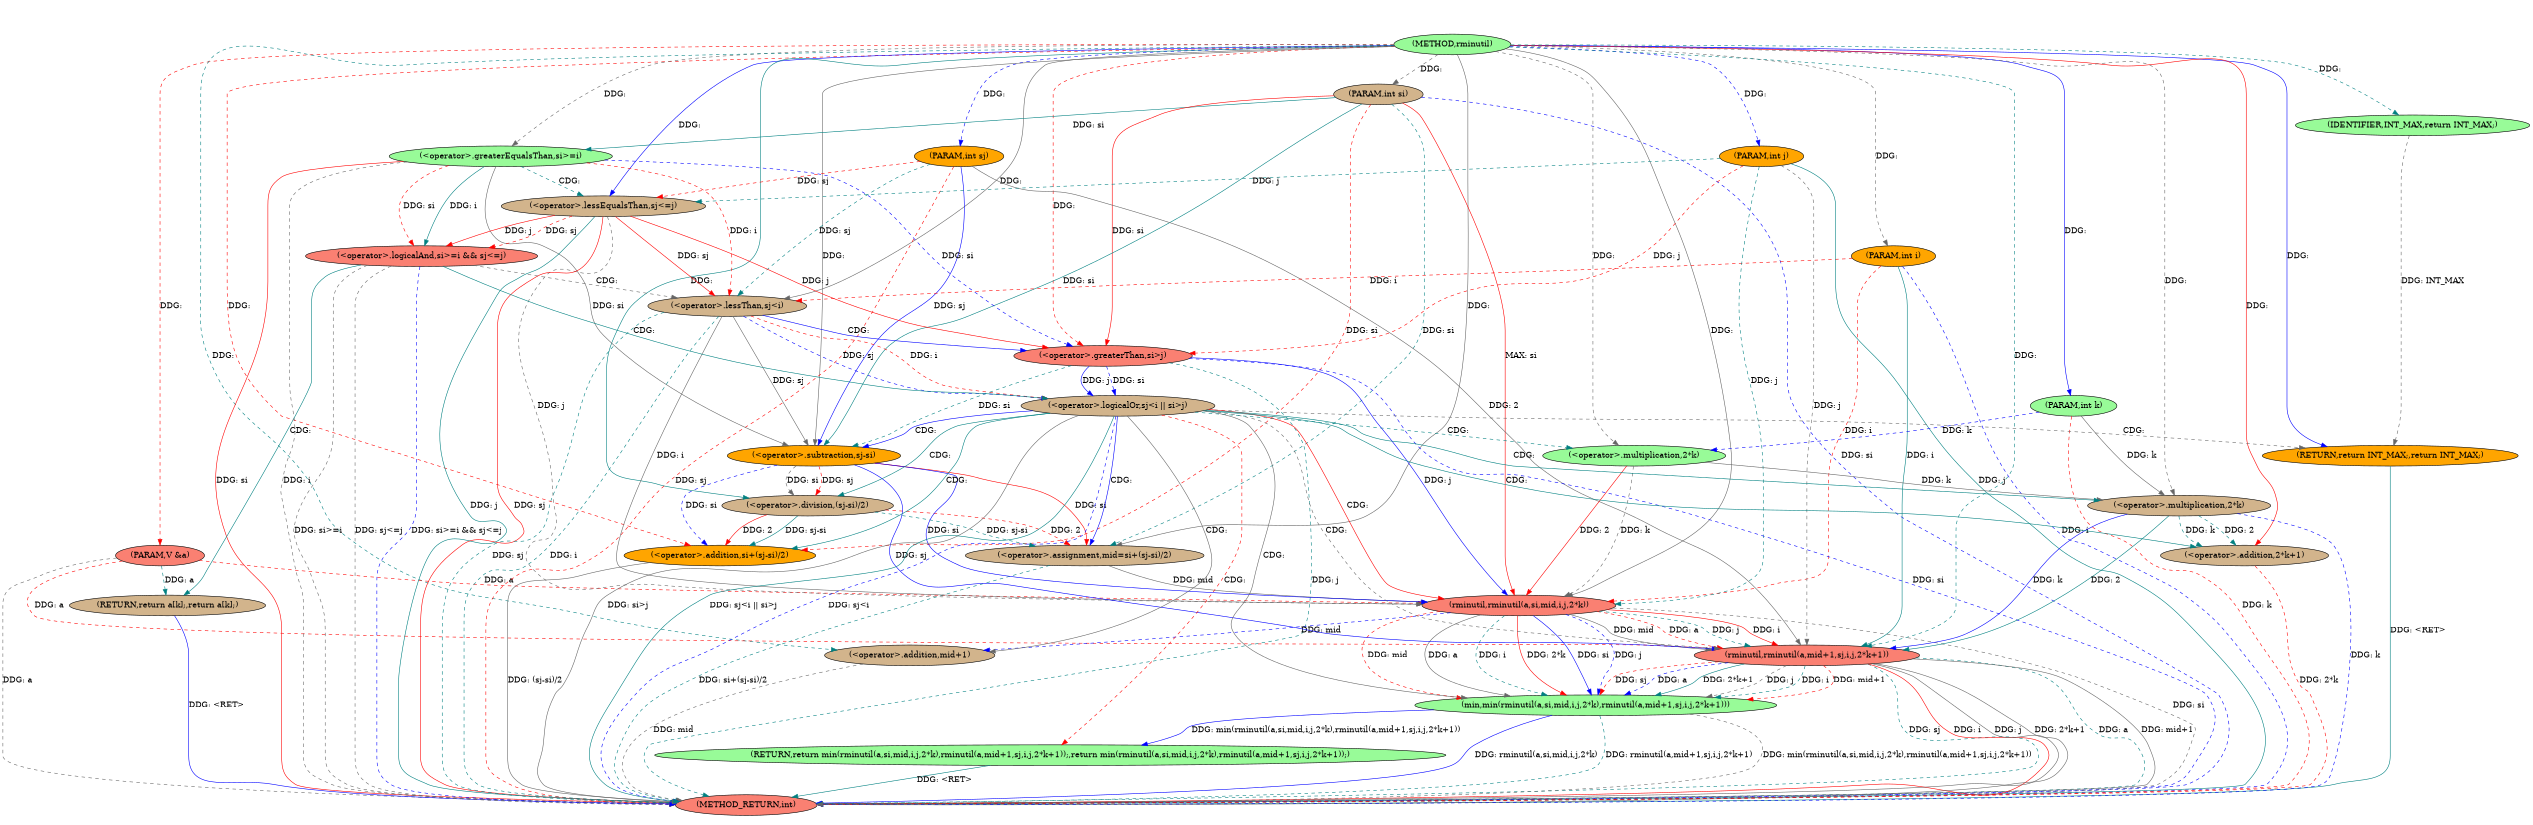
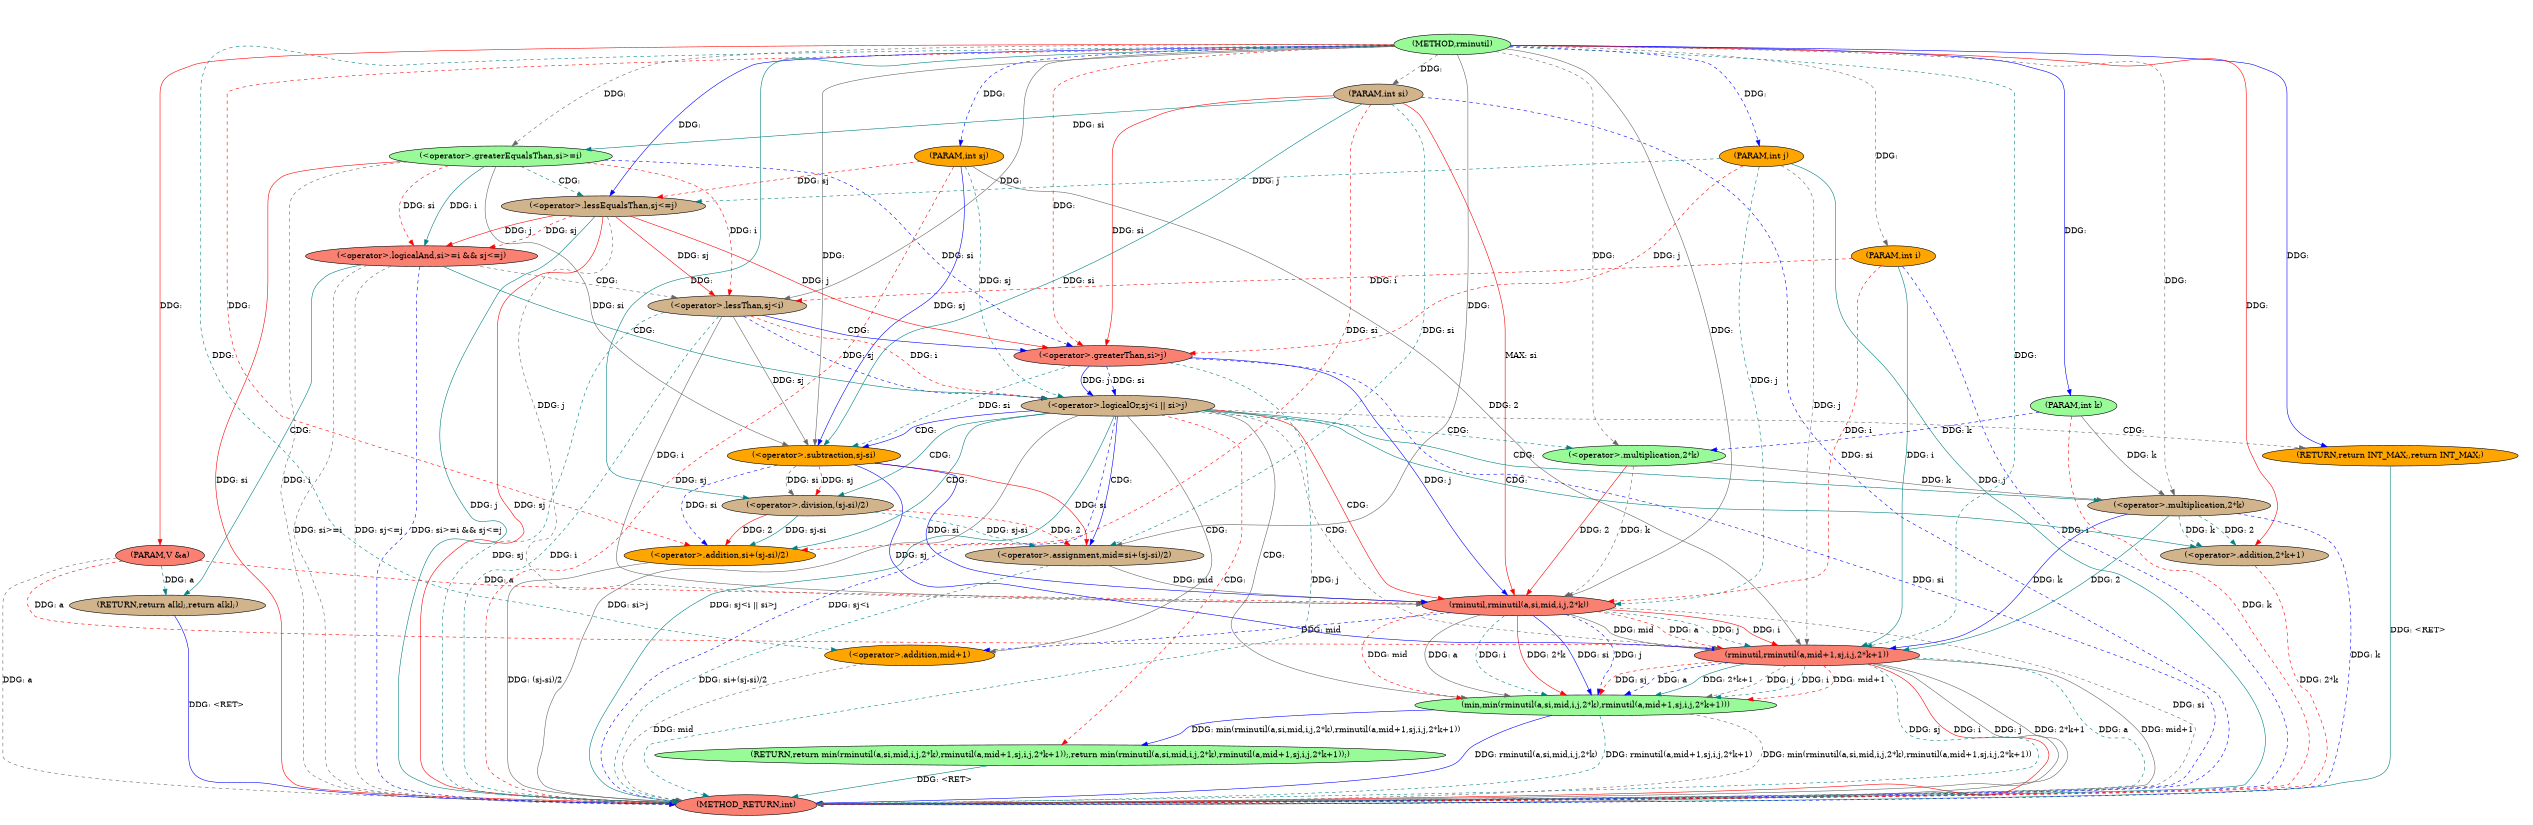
(547, 49) -> (547, 49)
(2413, 125) -> none
(831, 219) -> (981, 305)
(910, 655) -> (910, 655)
